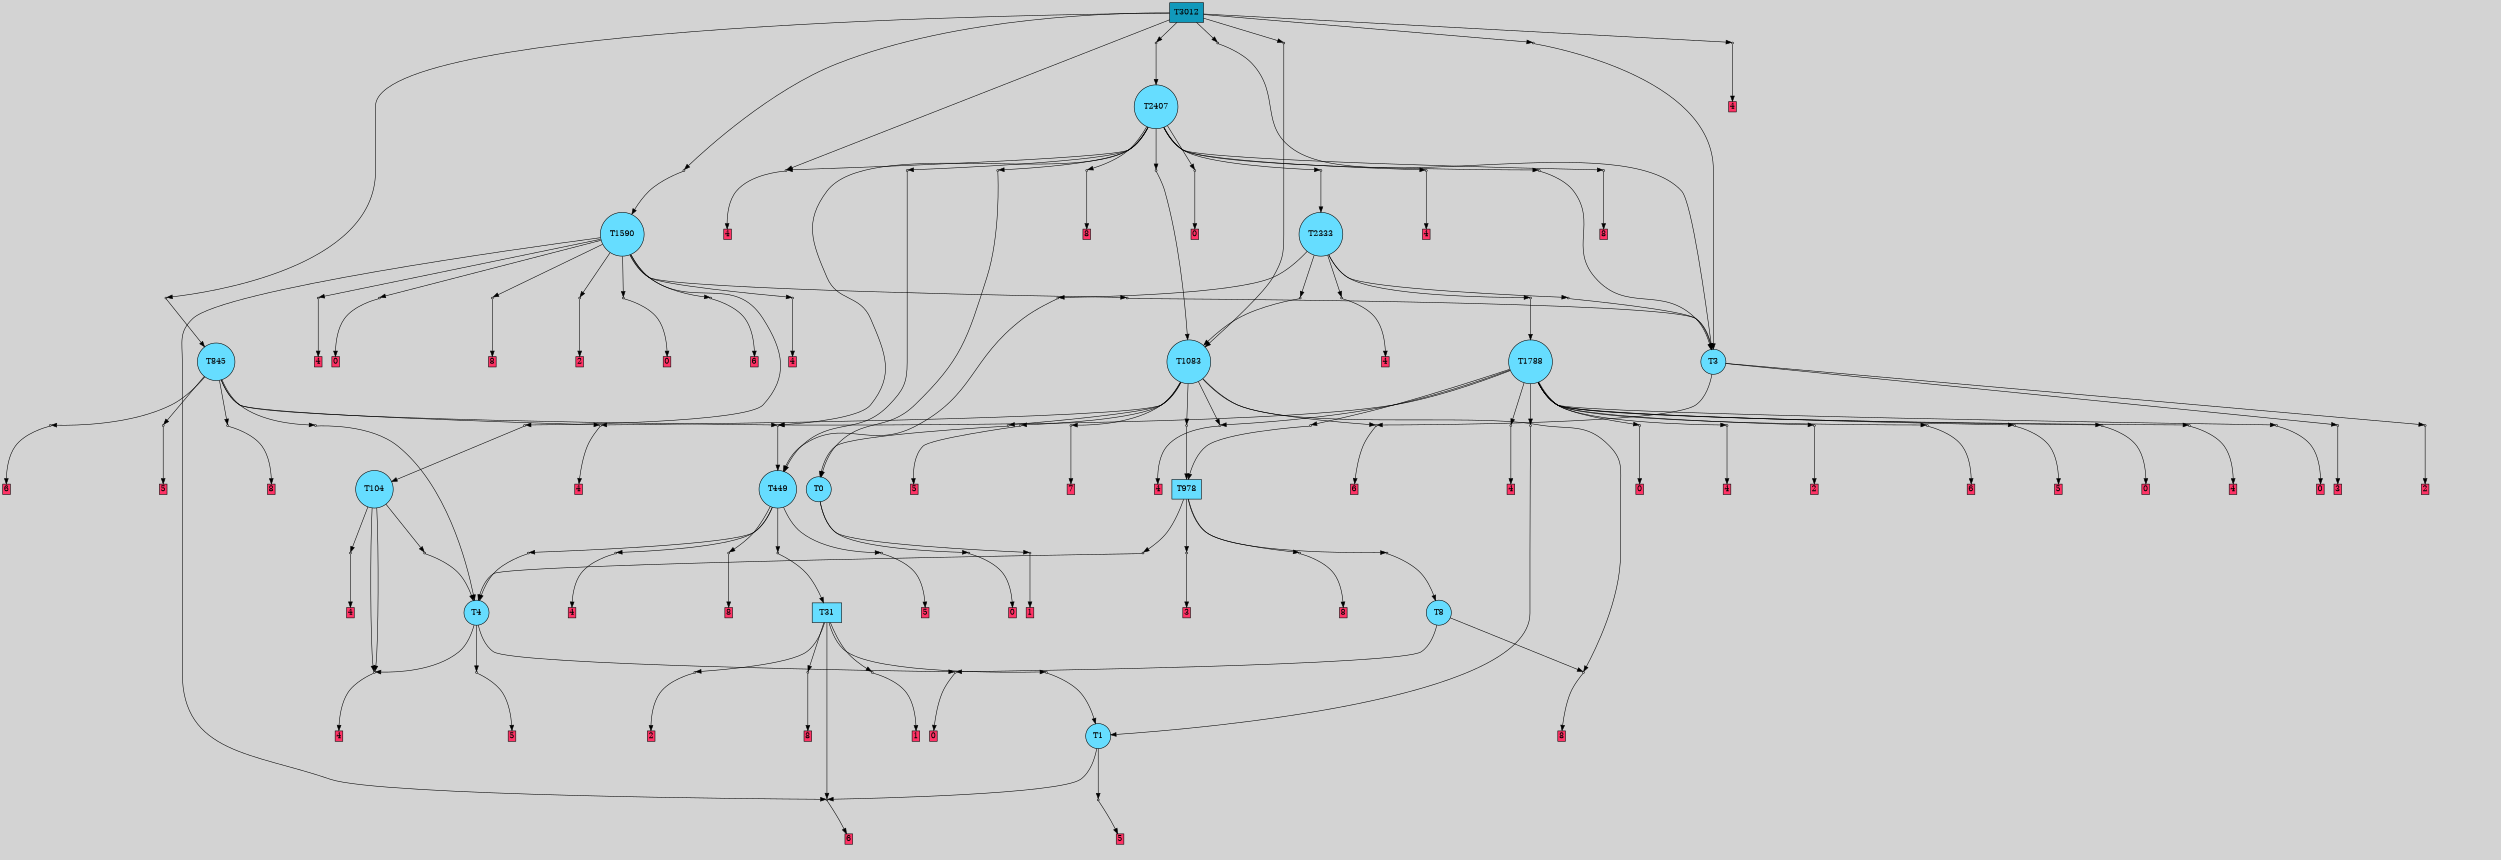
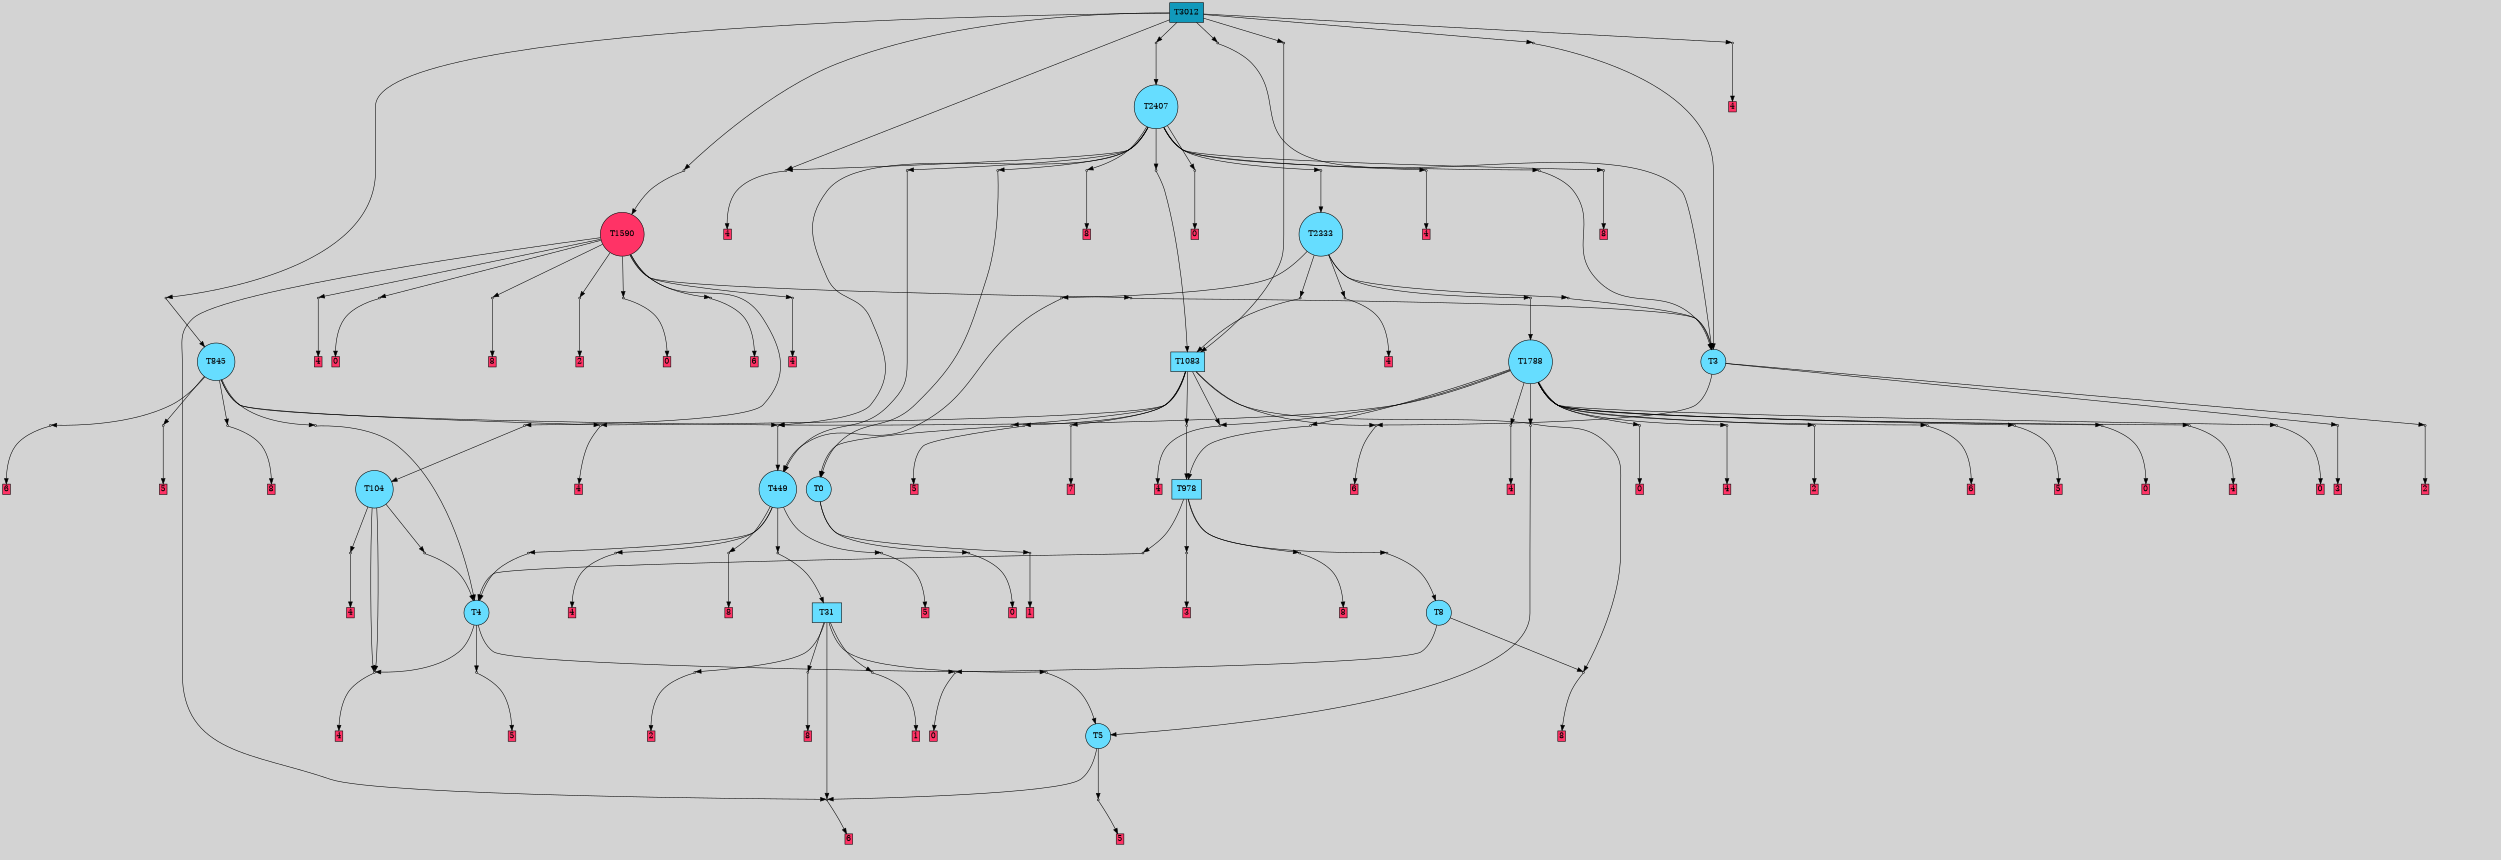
(622, 234) -> (622, 234)
(1189, 362) -> (1188, 362)
(1098, 736) -> (1098, 736)
